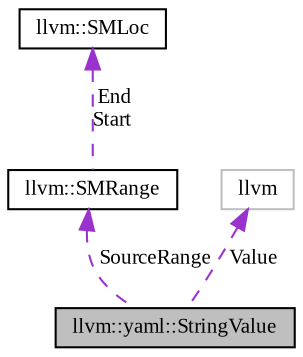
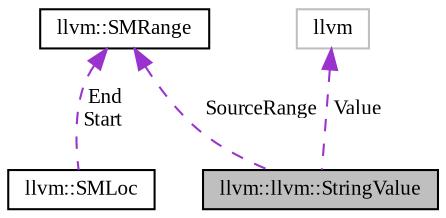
(93, 120) -> (77, 116)
(175, 328) -> (321, 190)
